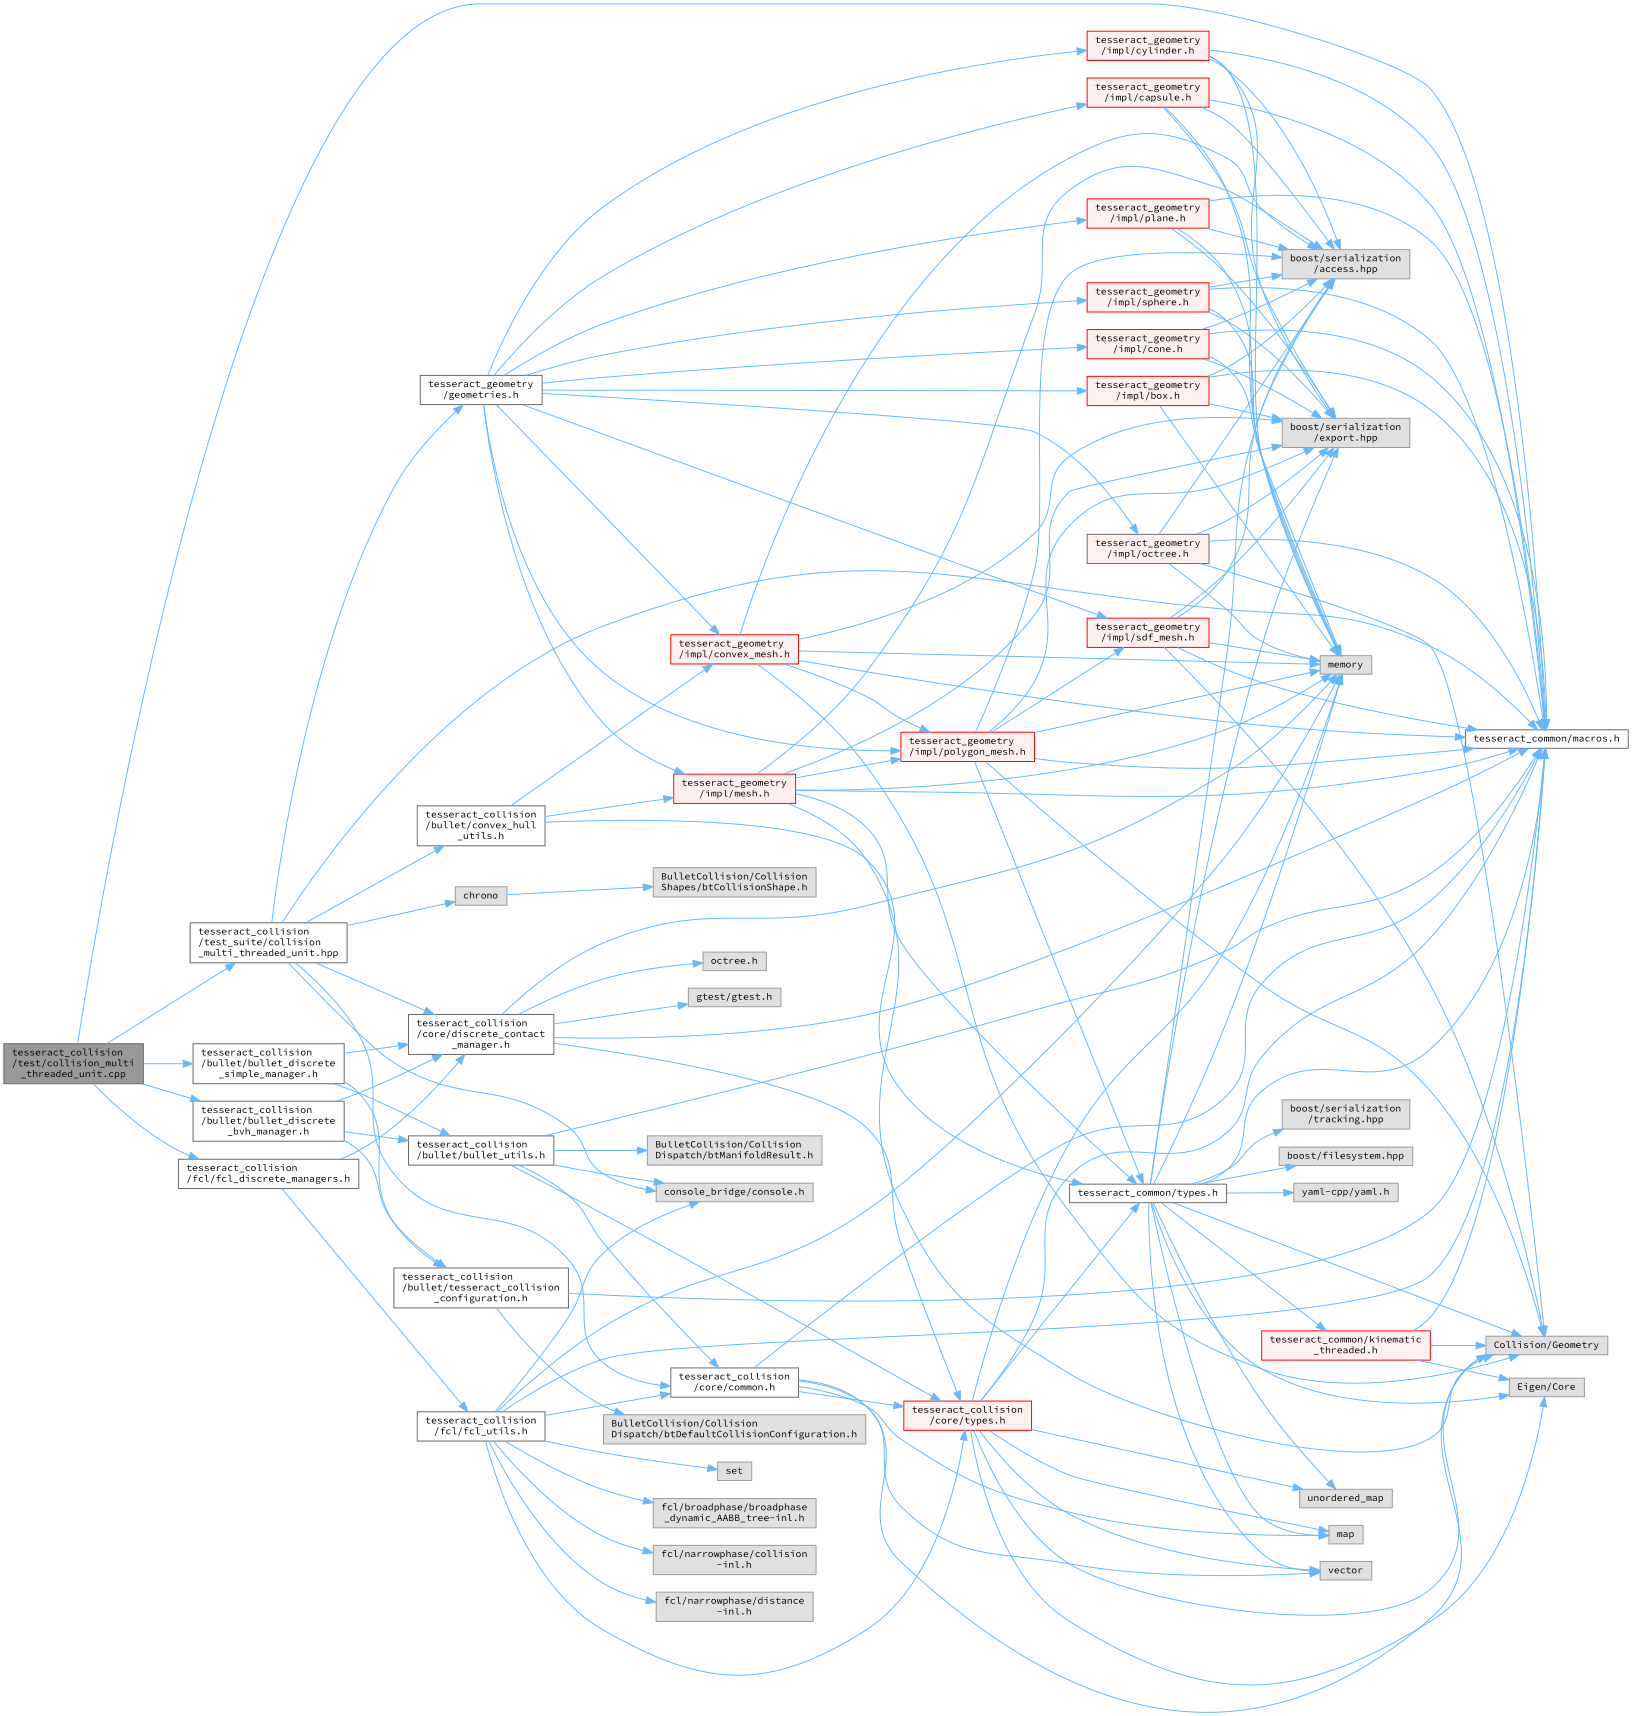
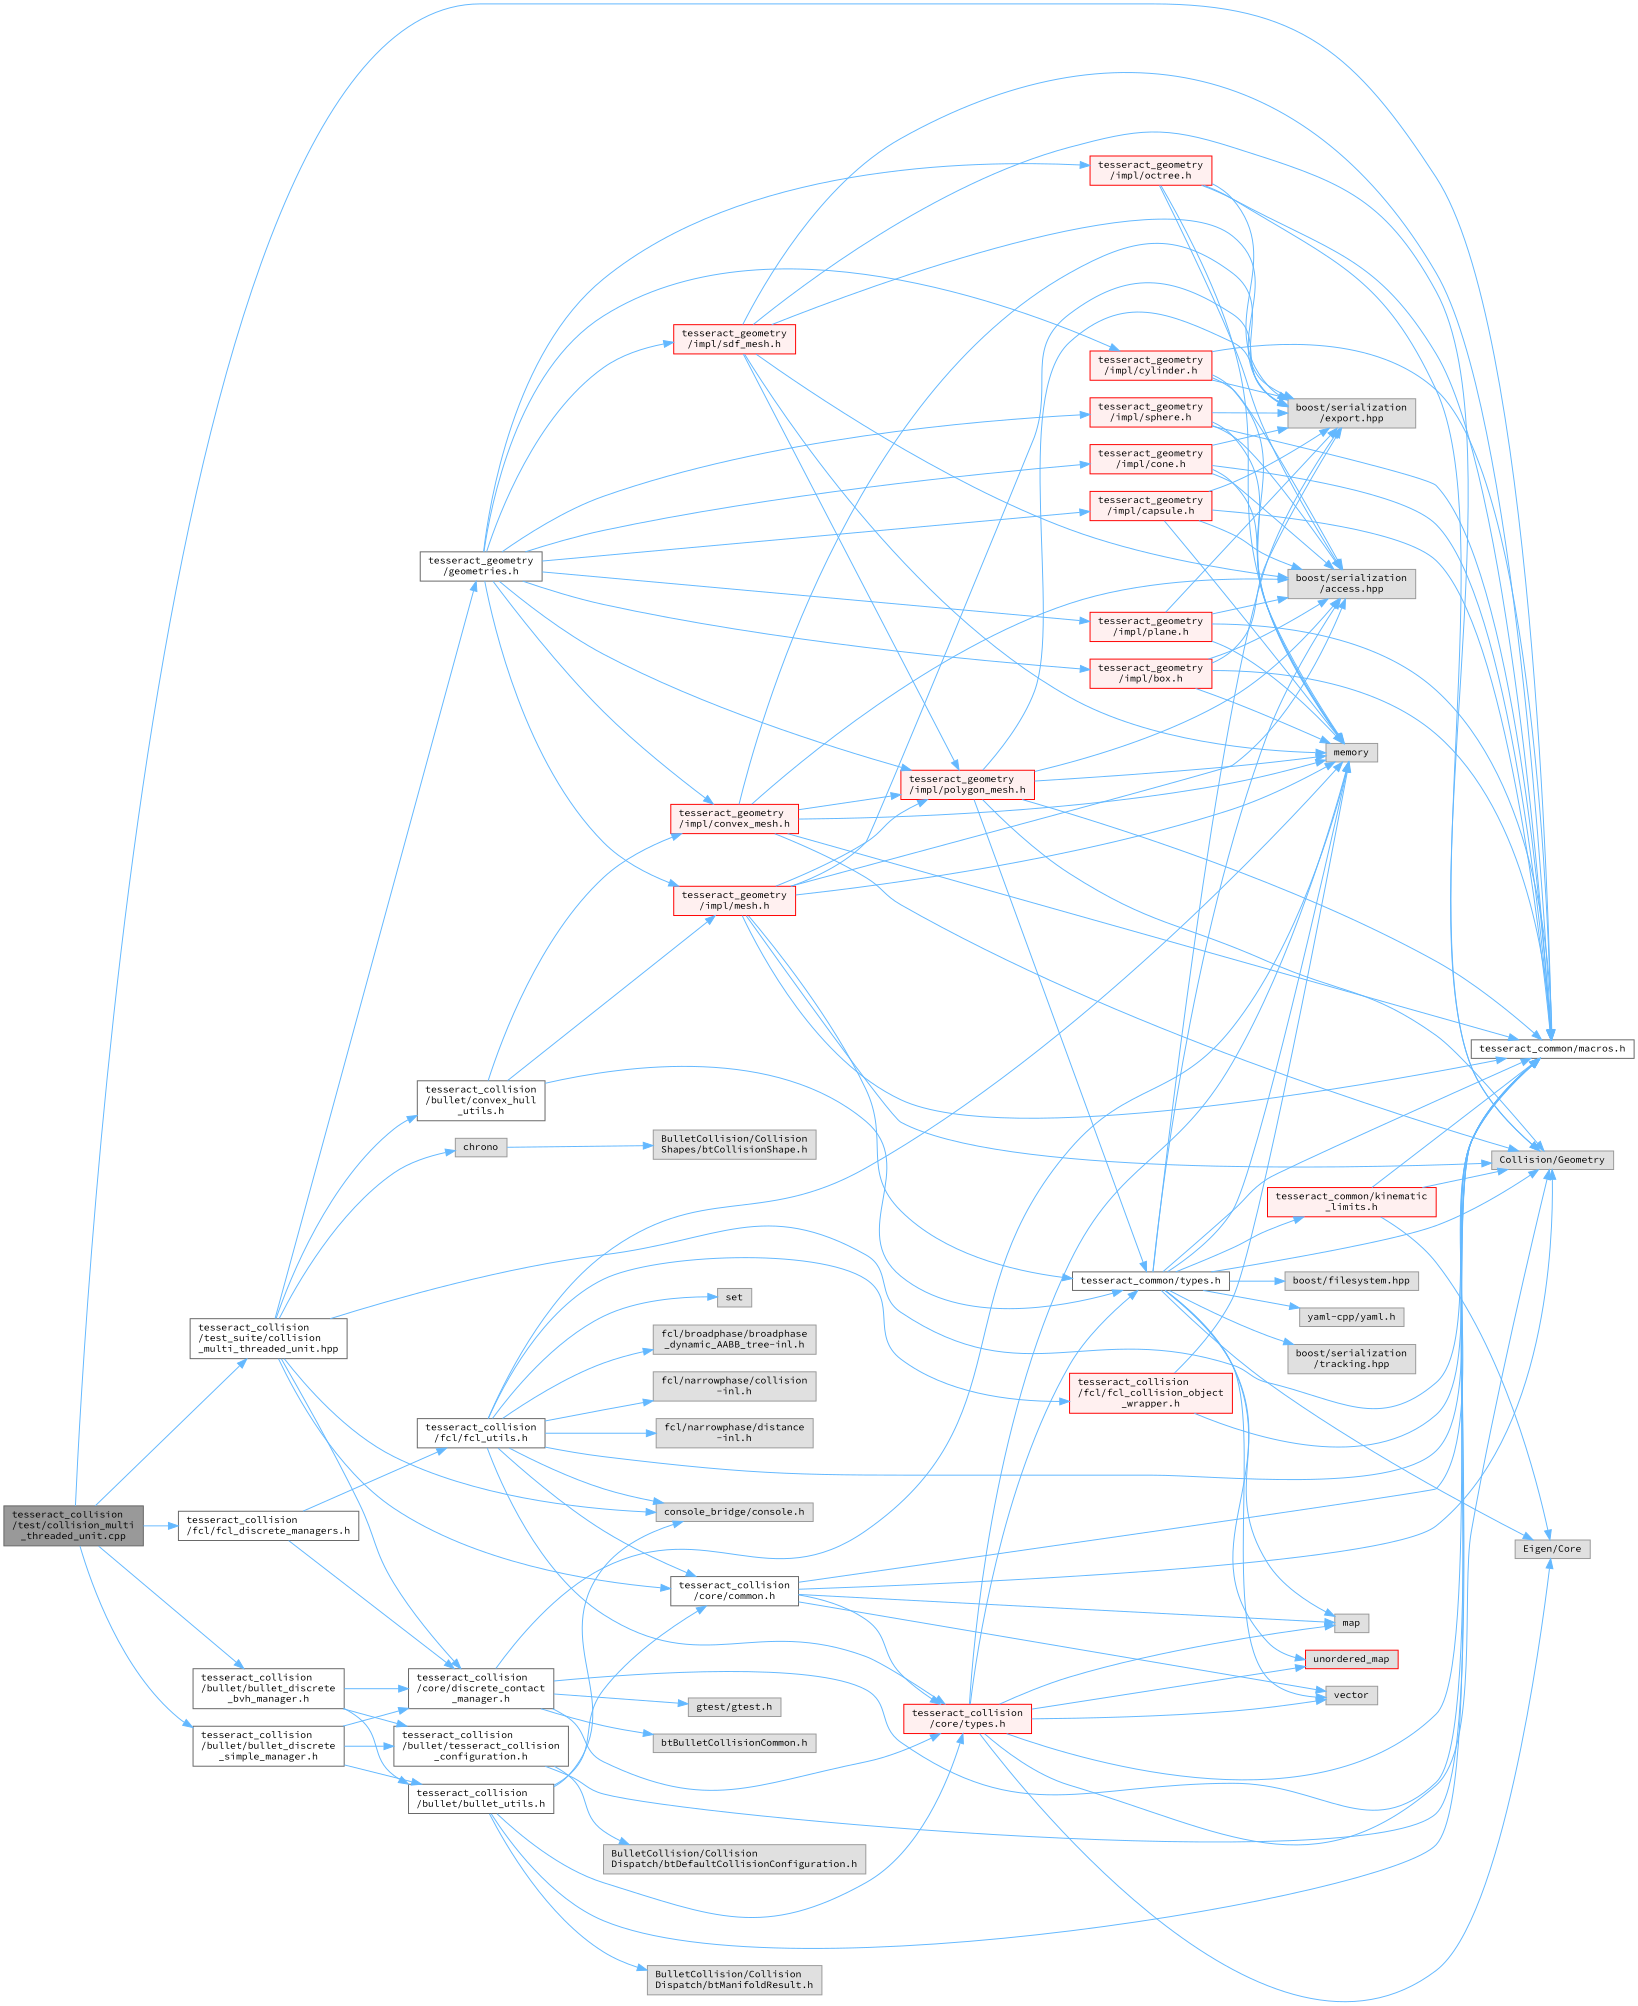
(1148, 549) -> (1151, 171)
(1054, 693) -> (849, 558)
(735, 961) -> (735, 1743)
(1346, 1346) -> (1352, 1202)
none -> (1151, 1393)
(1346, 1499) -> (1352, 1659)
